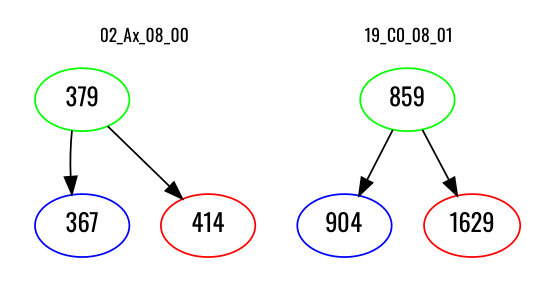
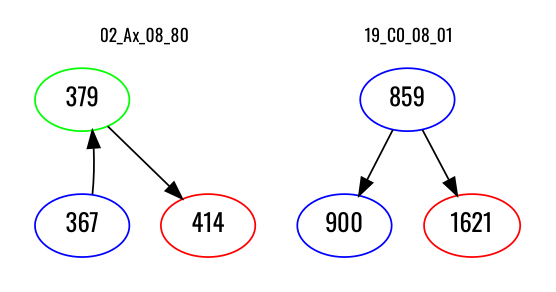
(145, 38) -> (145, 38)
(407, 100) -> (407, 100)
(71, 154) -> (94, 171)
(344, 226) -> (344, 226)
(472, 226) -> (472, 226)
